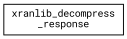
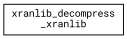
(64, 20) -> (64, 20)
